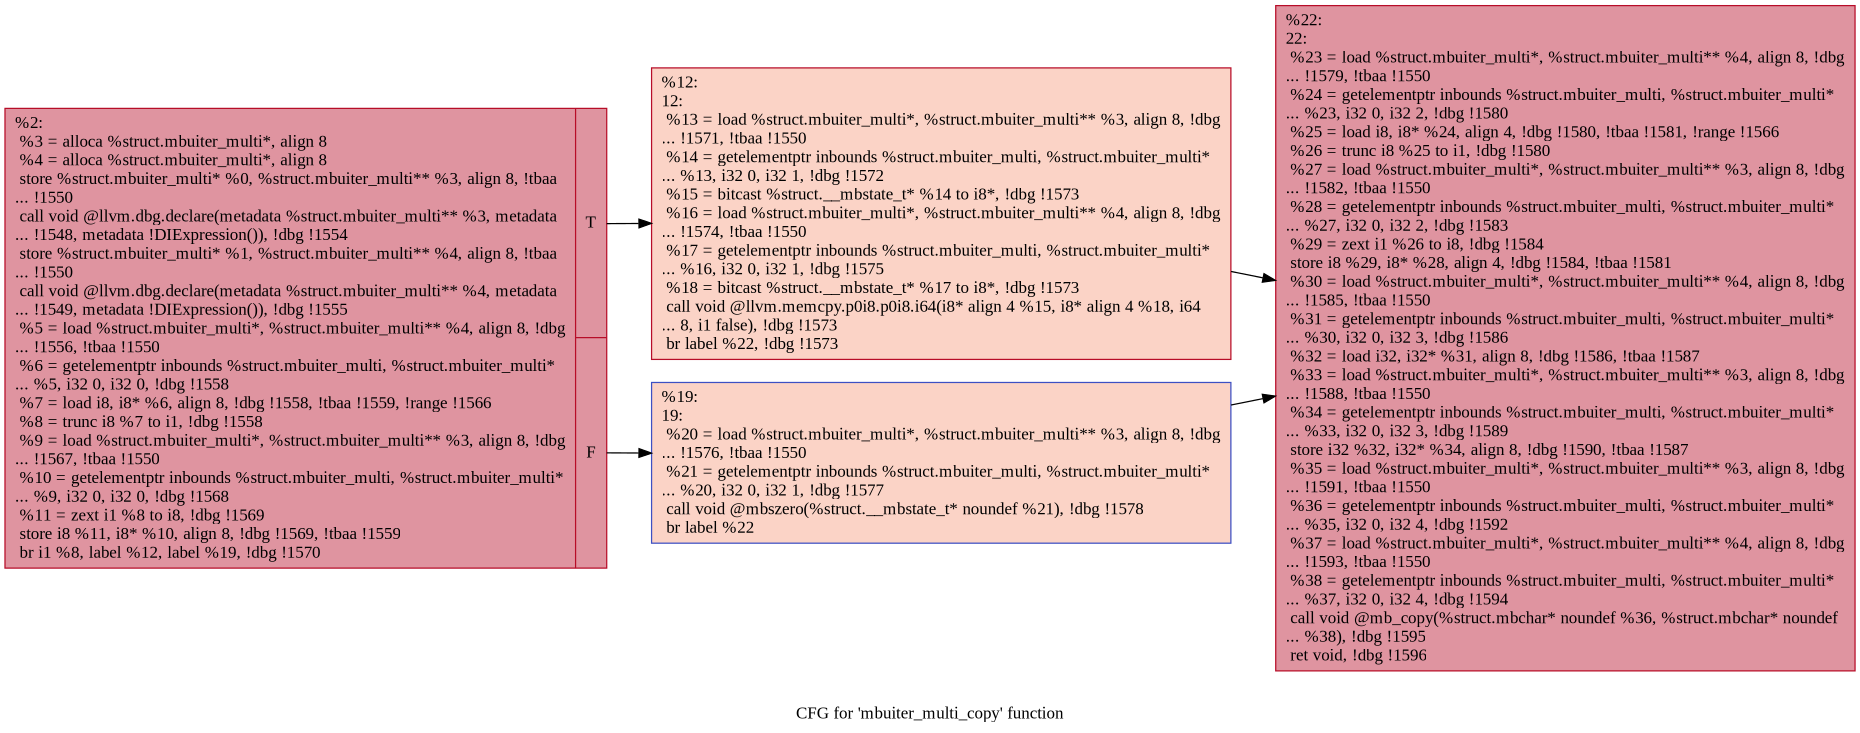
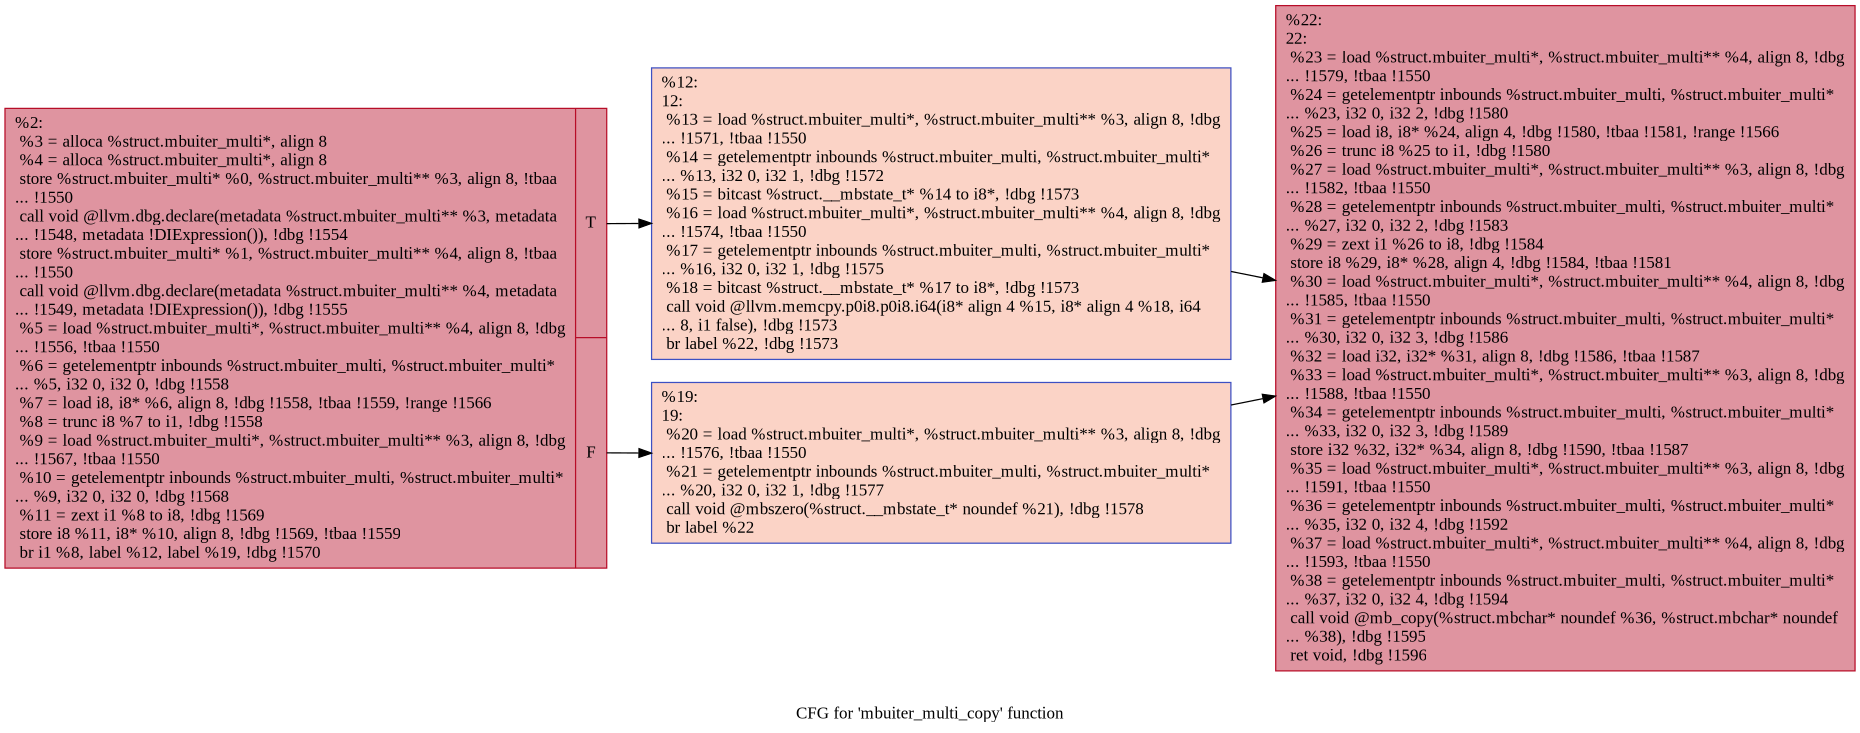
(941, 214) -> (941, 214)
